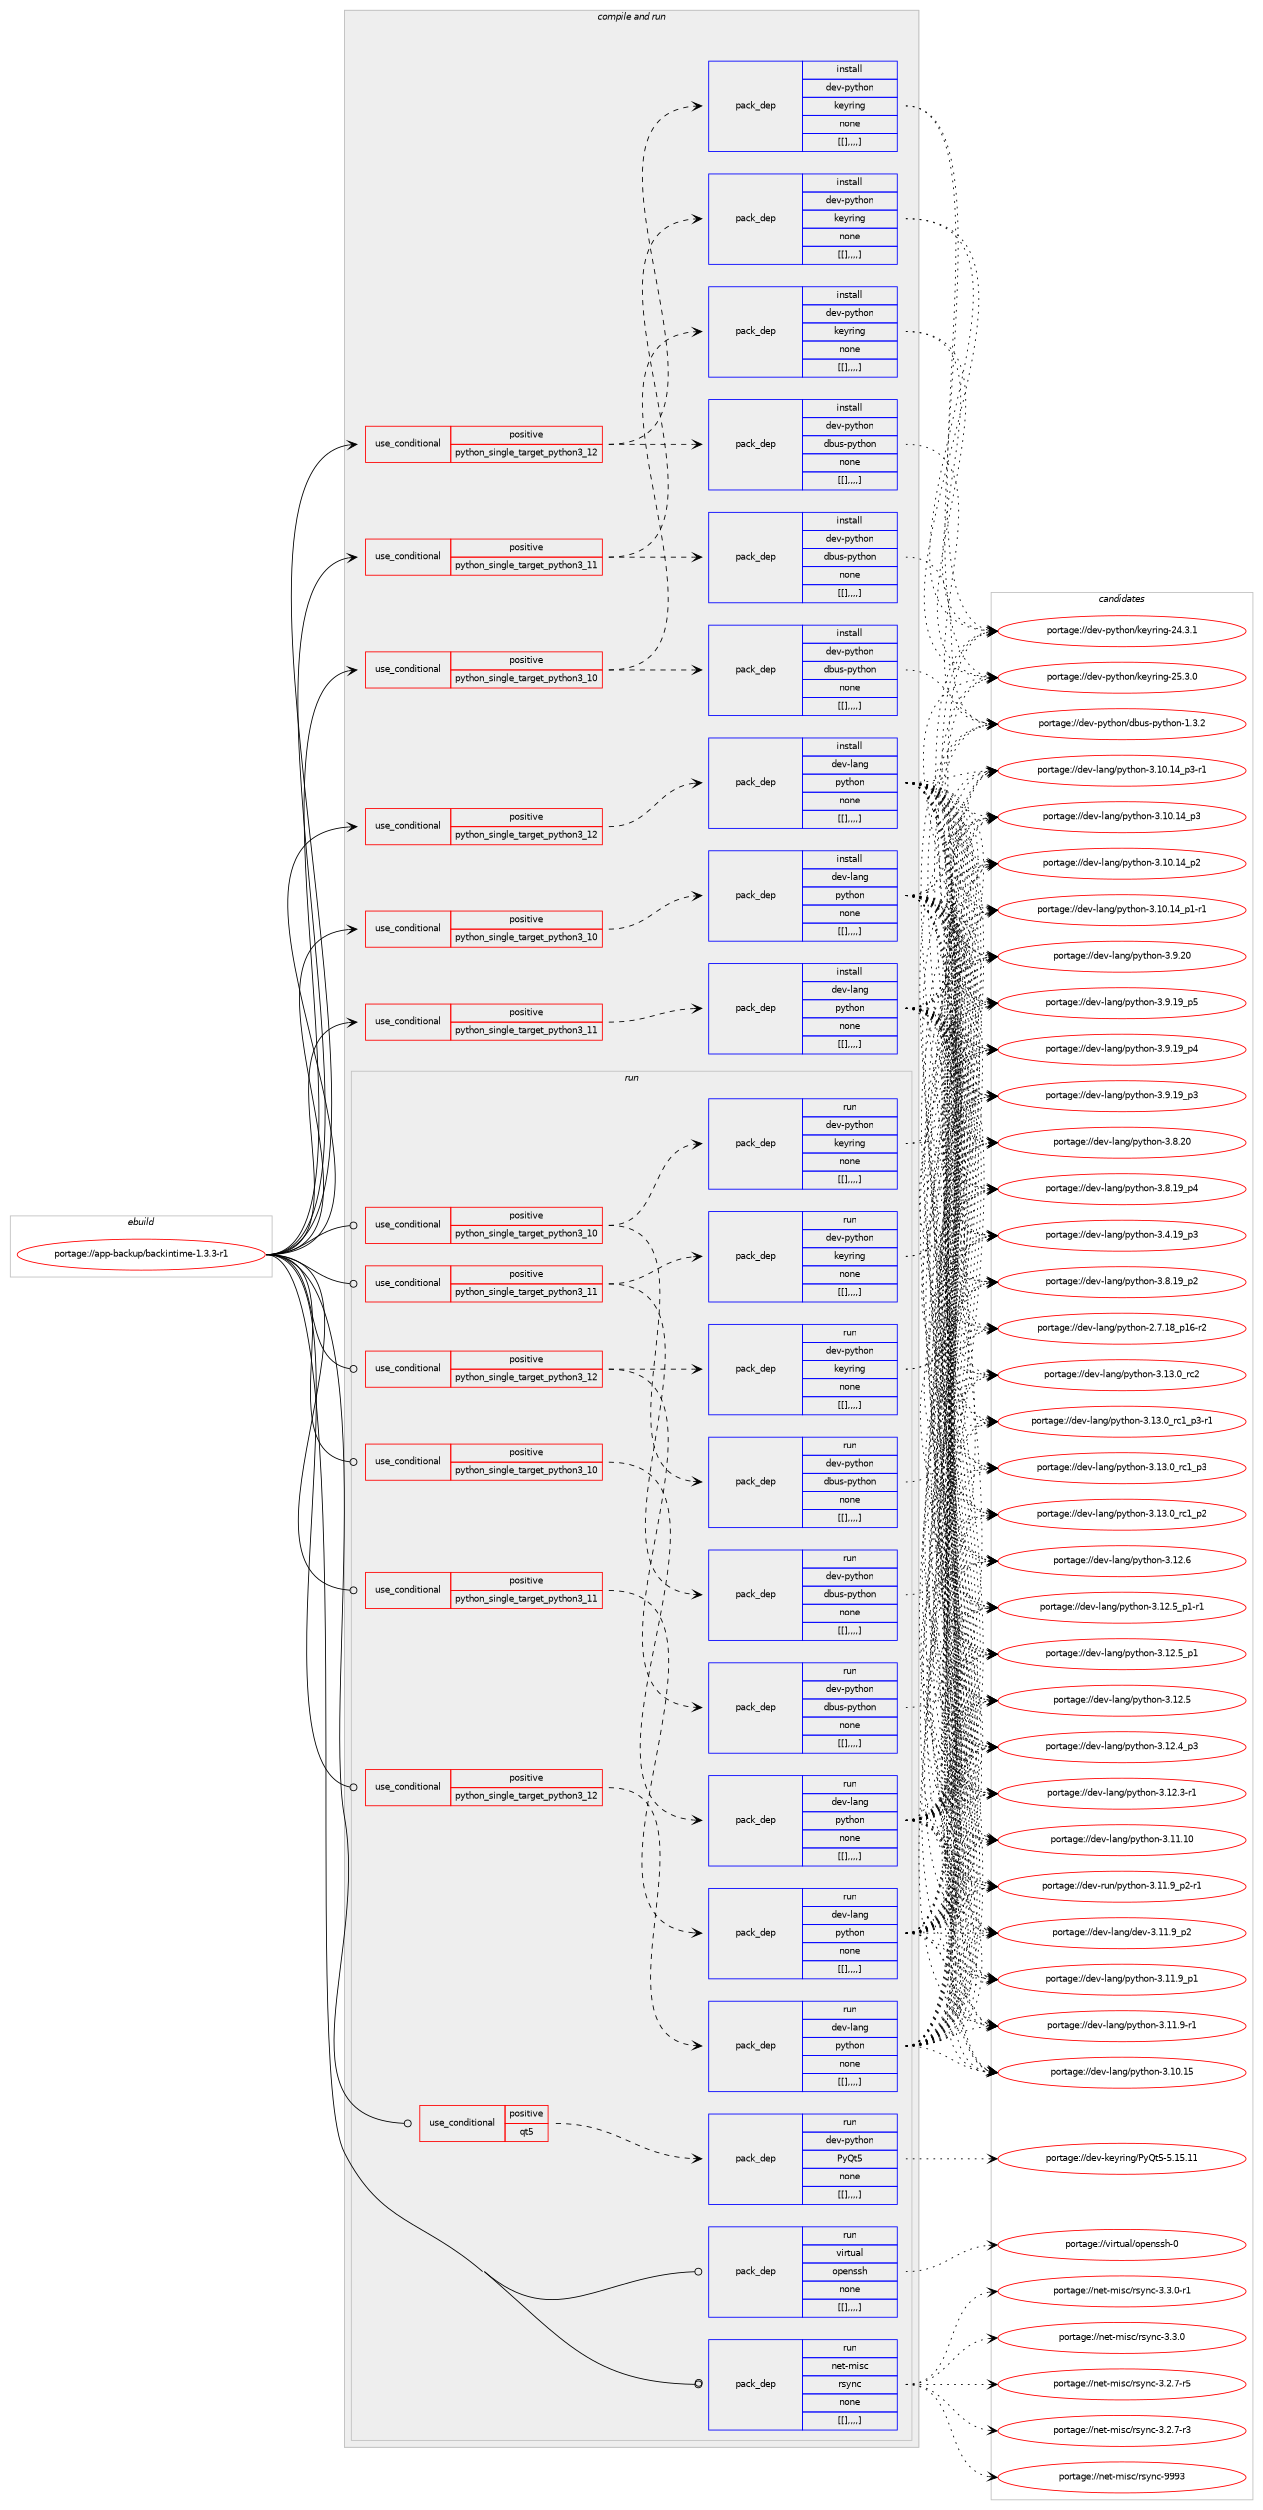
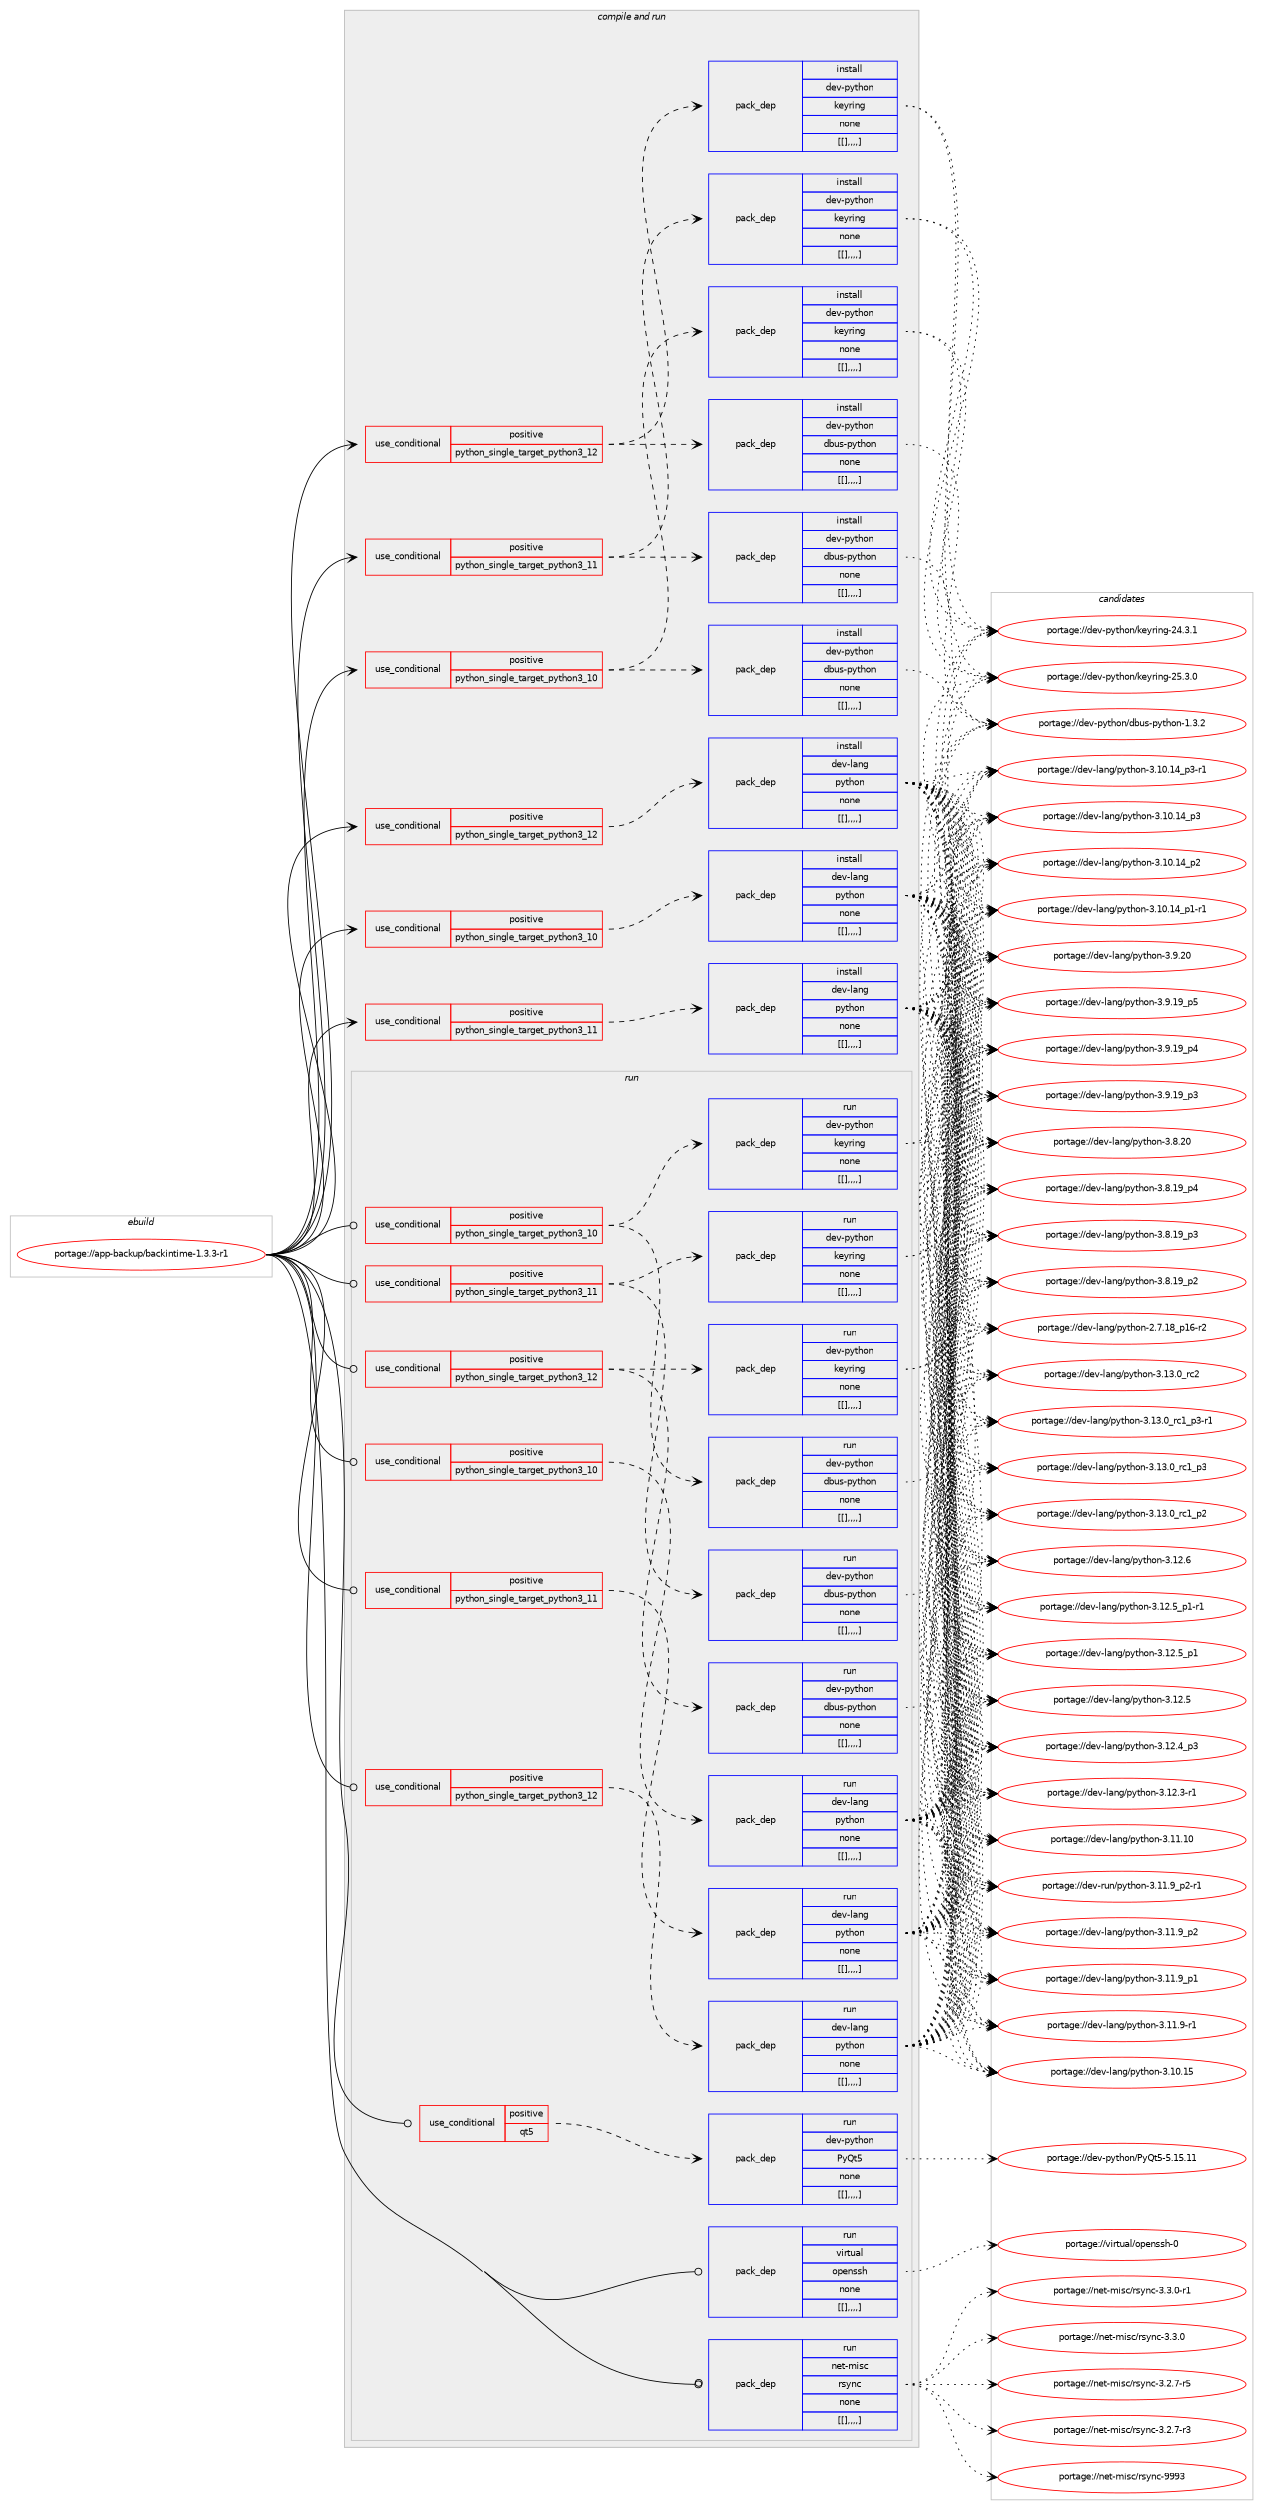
(1122, 1236) -> (1122, 1236)
(1122, 1933) -> (1122, 1933)
(1122, 2159) -> (1122, 2159)
